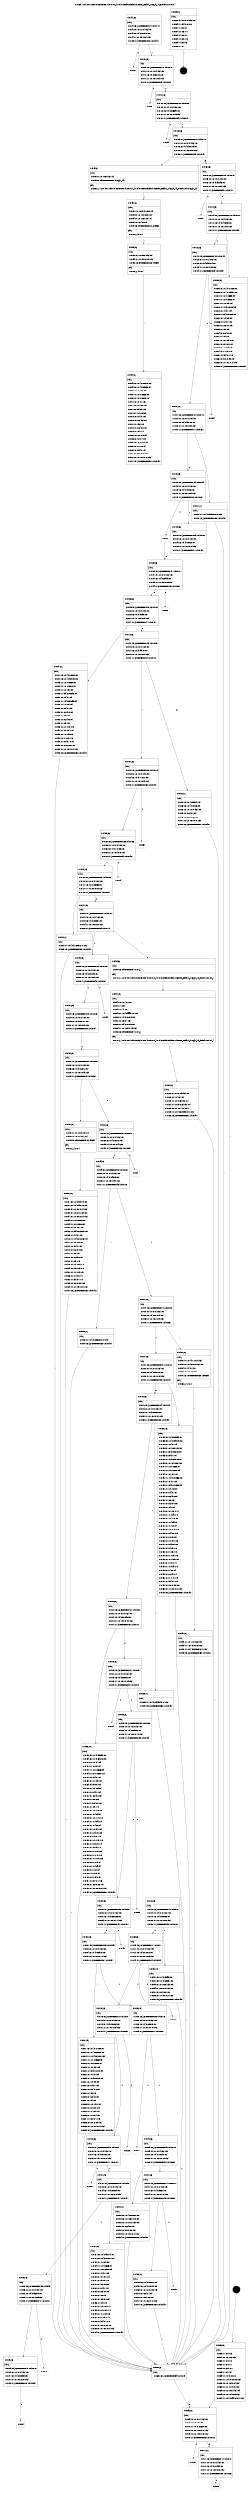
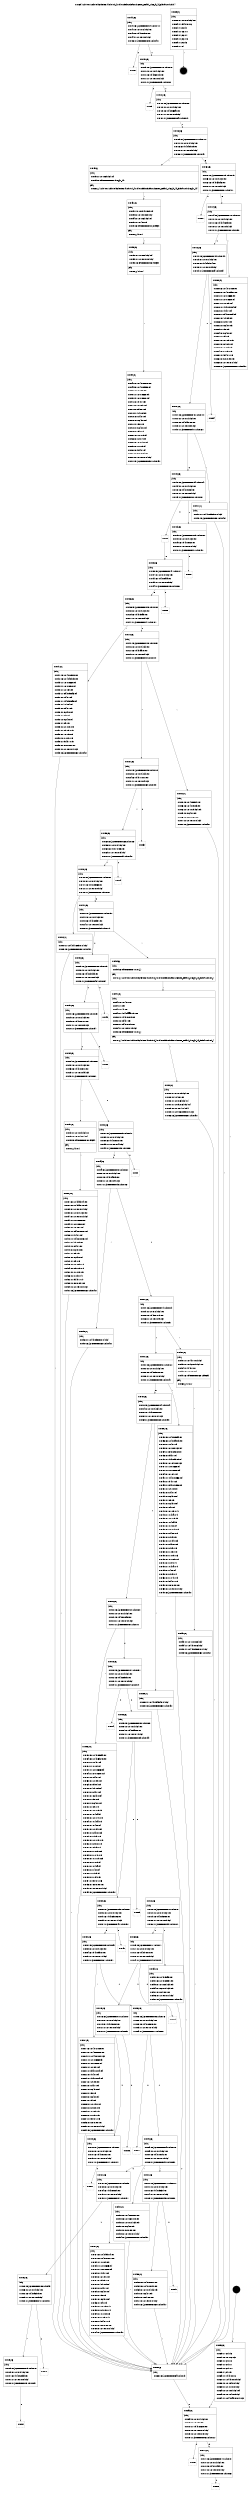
(166, 143) -> none
none -> (189, 575)
(177, 710) -> (177, 710)
none -> (105, 1065)
(108, 2168) -> (134, 2167)
